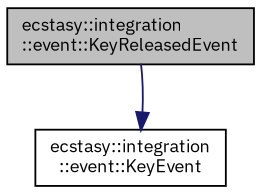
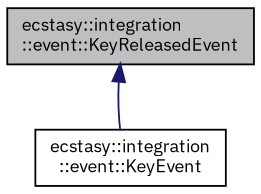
(143, 88) -> (118, 106)
